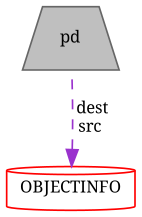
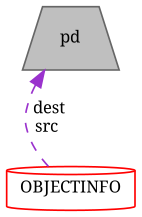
(73, 110) -> (26, 128)
